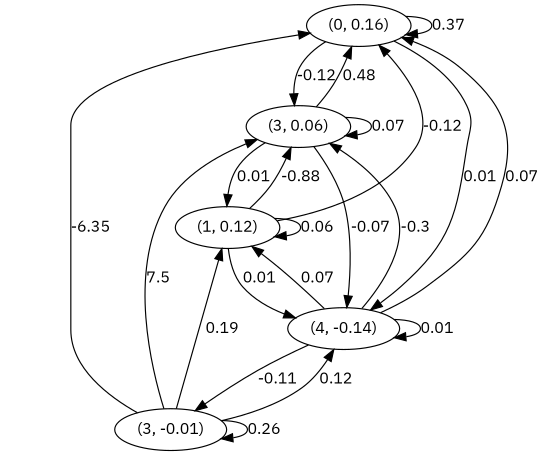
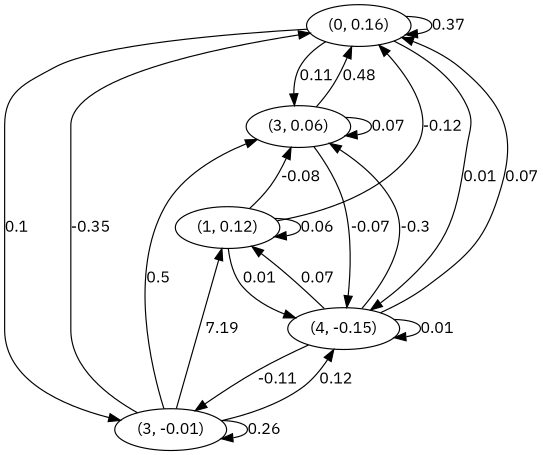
(316, 76) -> (316, 76)
none -> (5, 132)
(240, 164) -> none
(301, 177) -> (301, 177)
(91, 228) -> (91, 228)
(158, 278) -> (158, 278)
(222, 329) -> (222, 329)
(344, 329) -> (344, 329)
